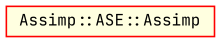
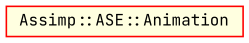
(110, 21) -> (125, 21)
